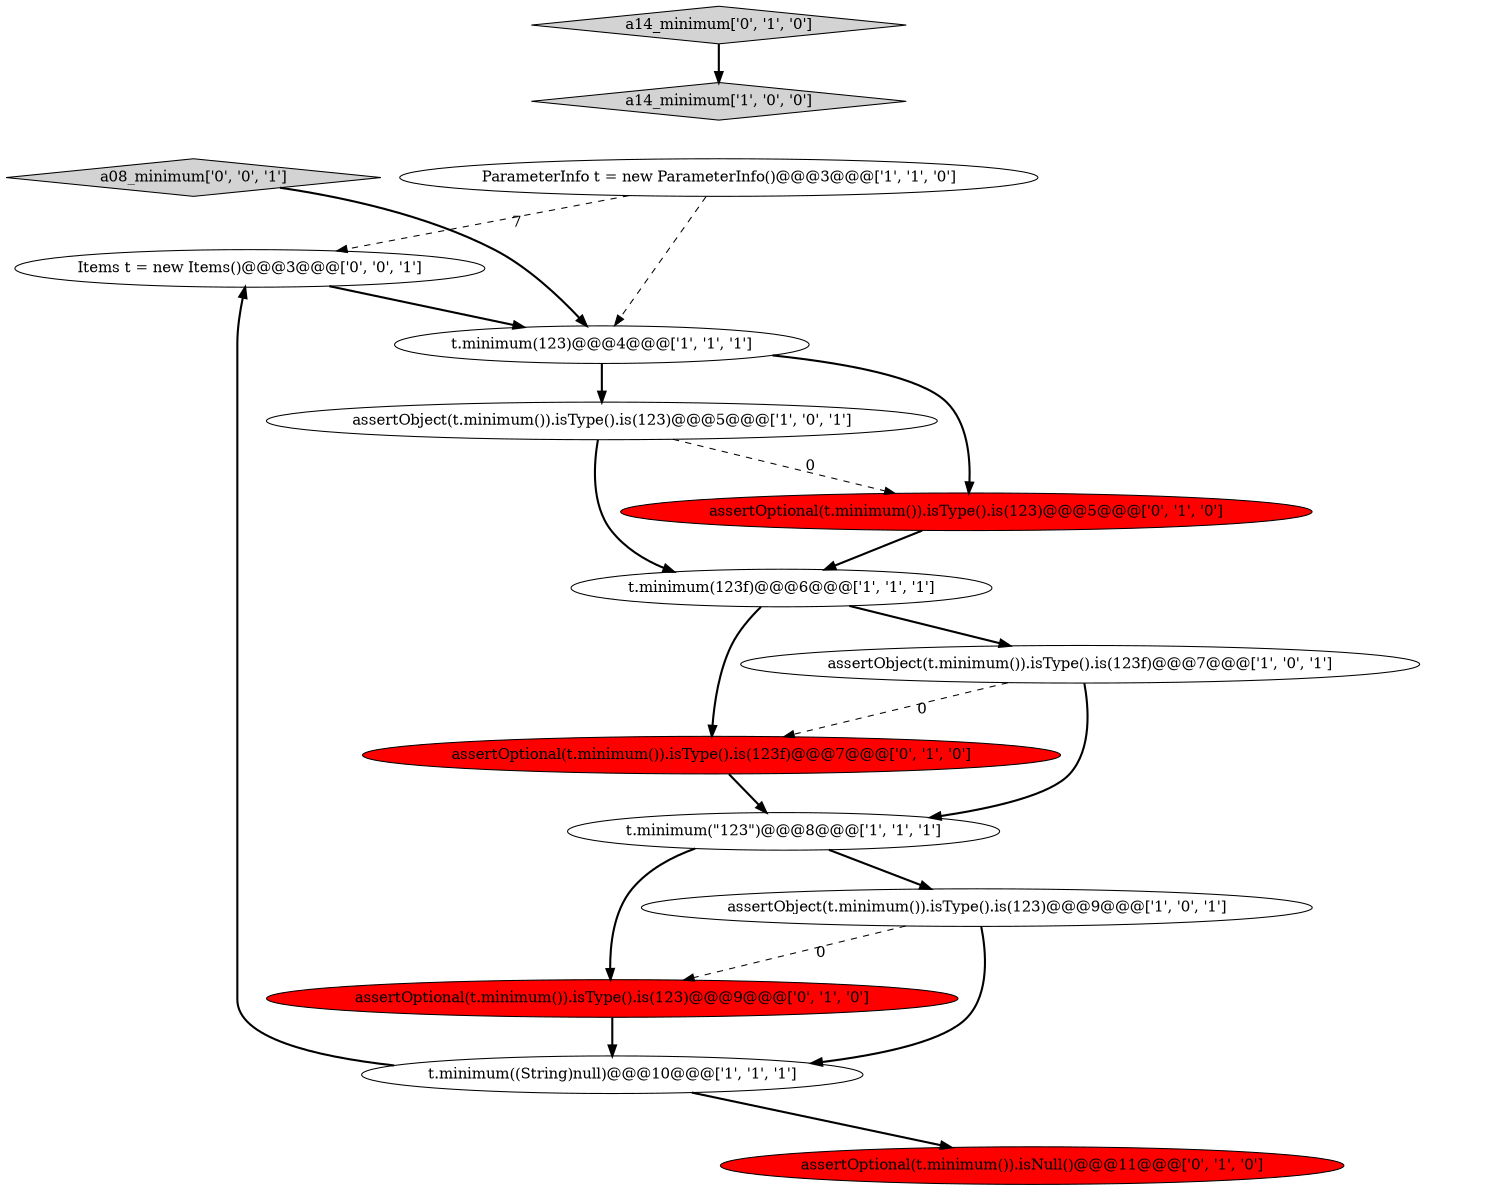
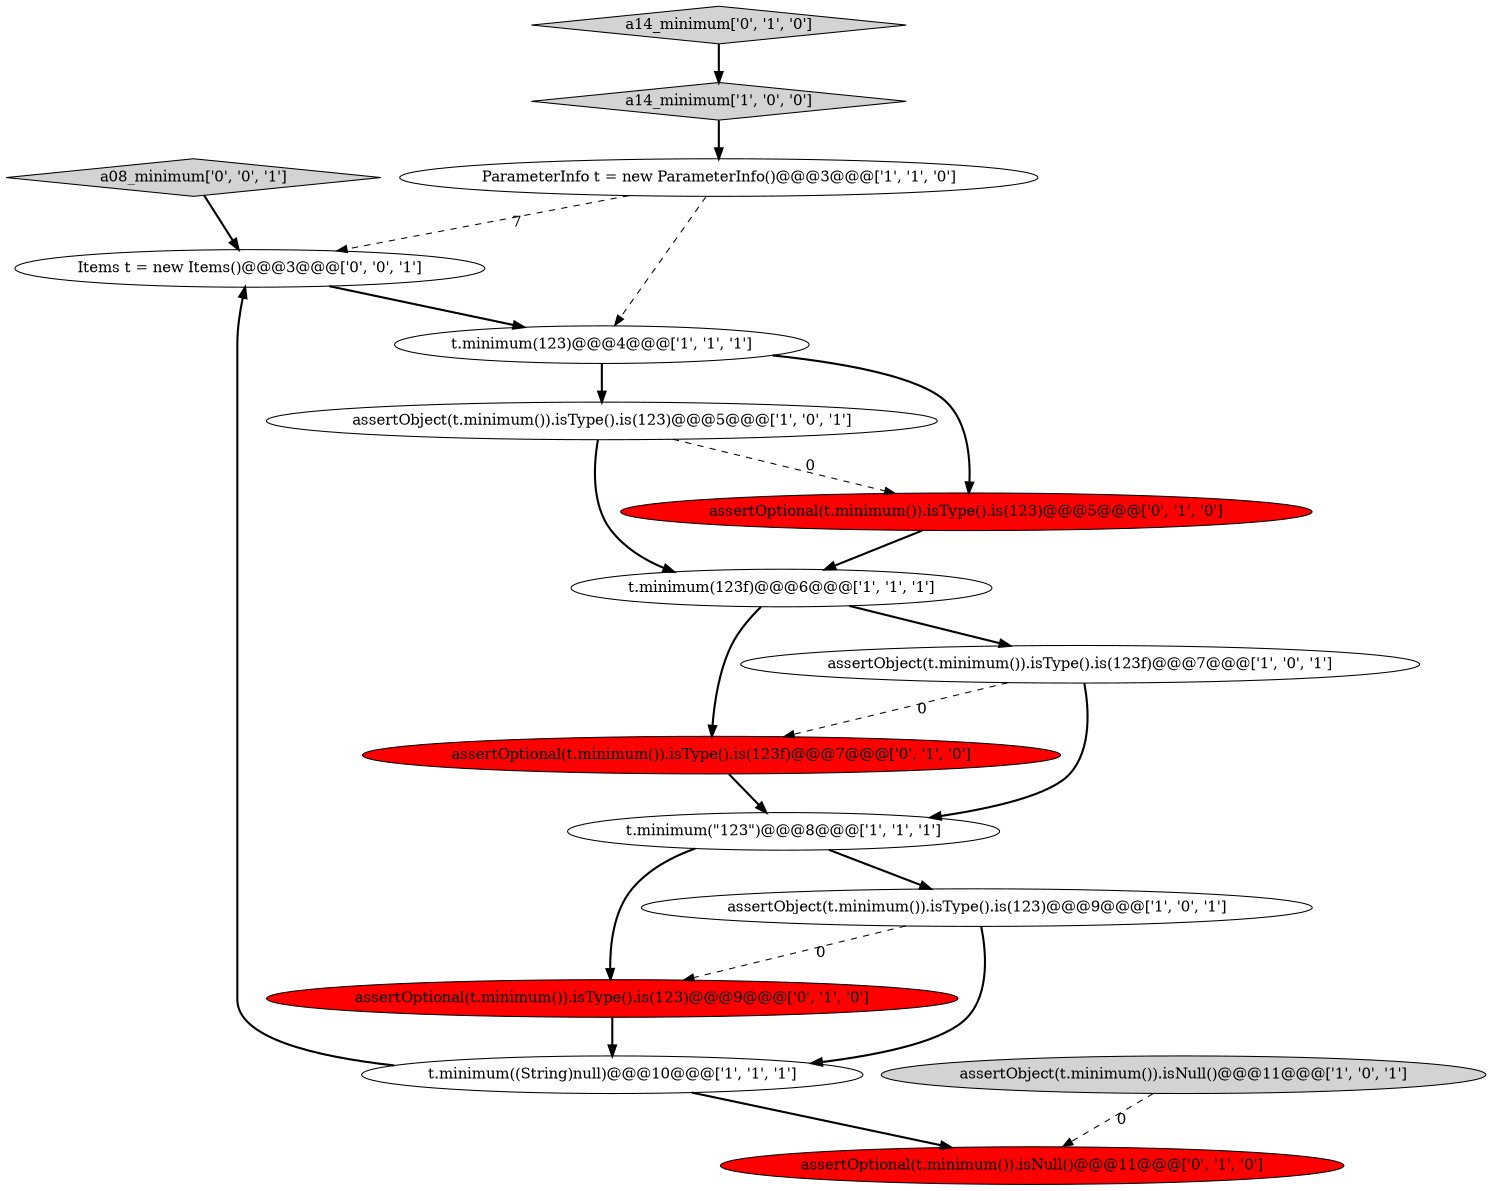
none -> (719, 134)
(434, 224) -> (218, 218)
none -> (1184, 1075)
